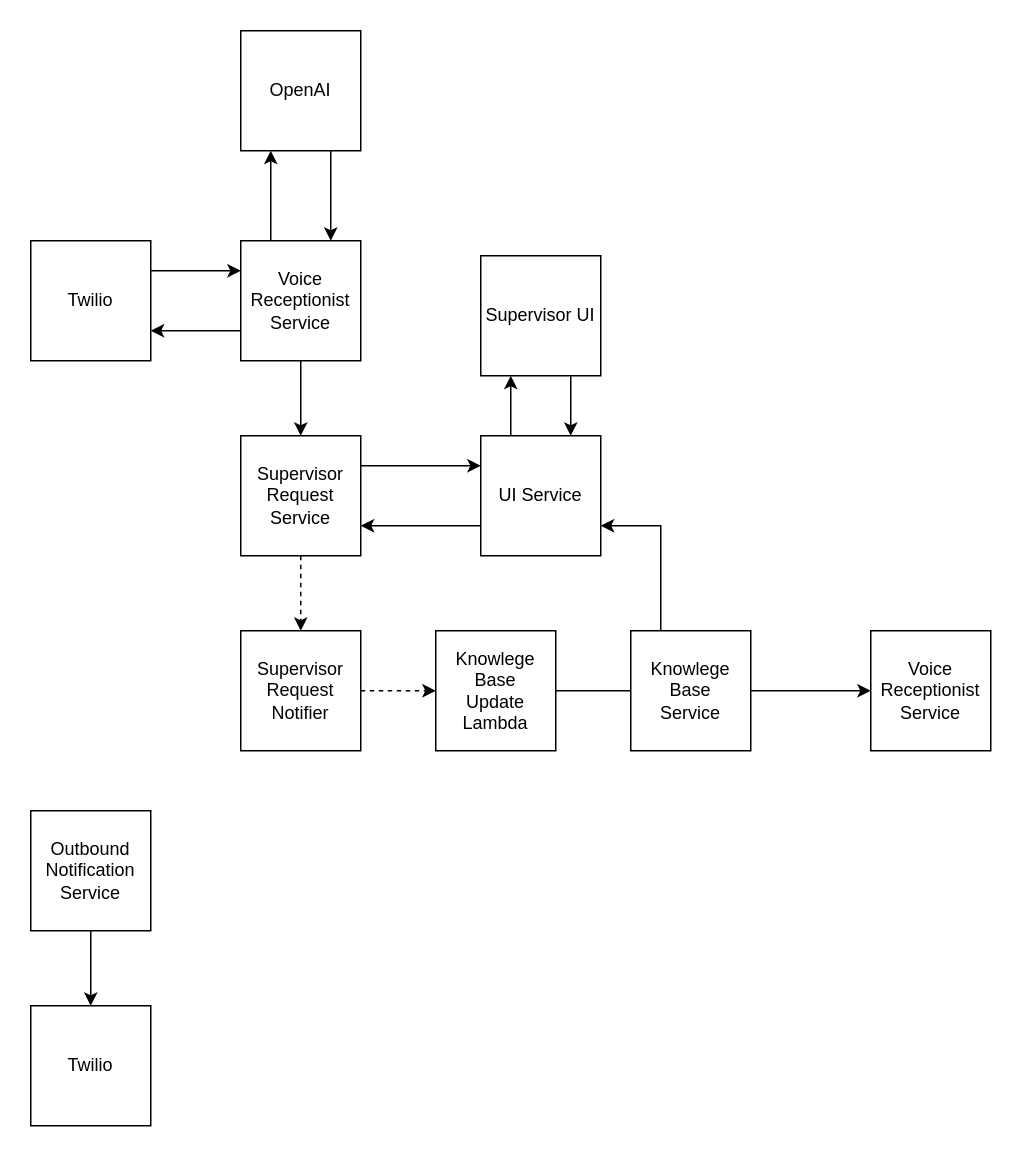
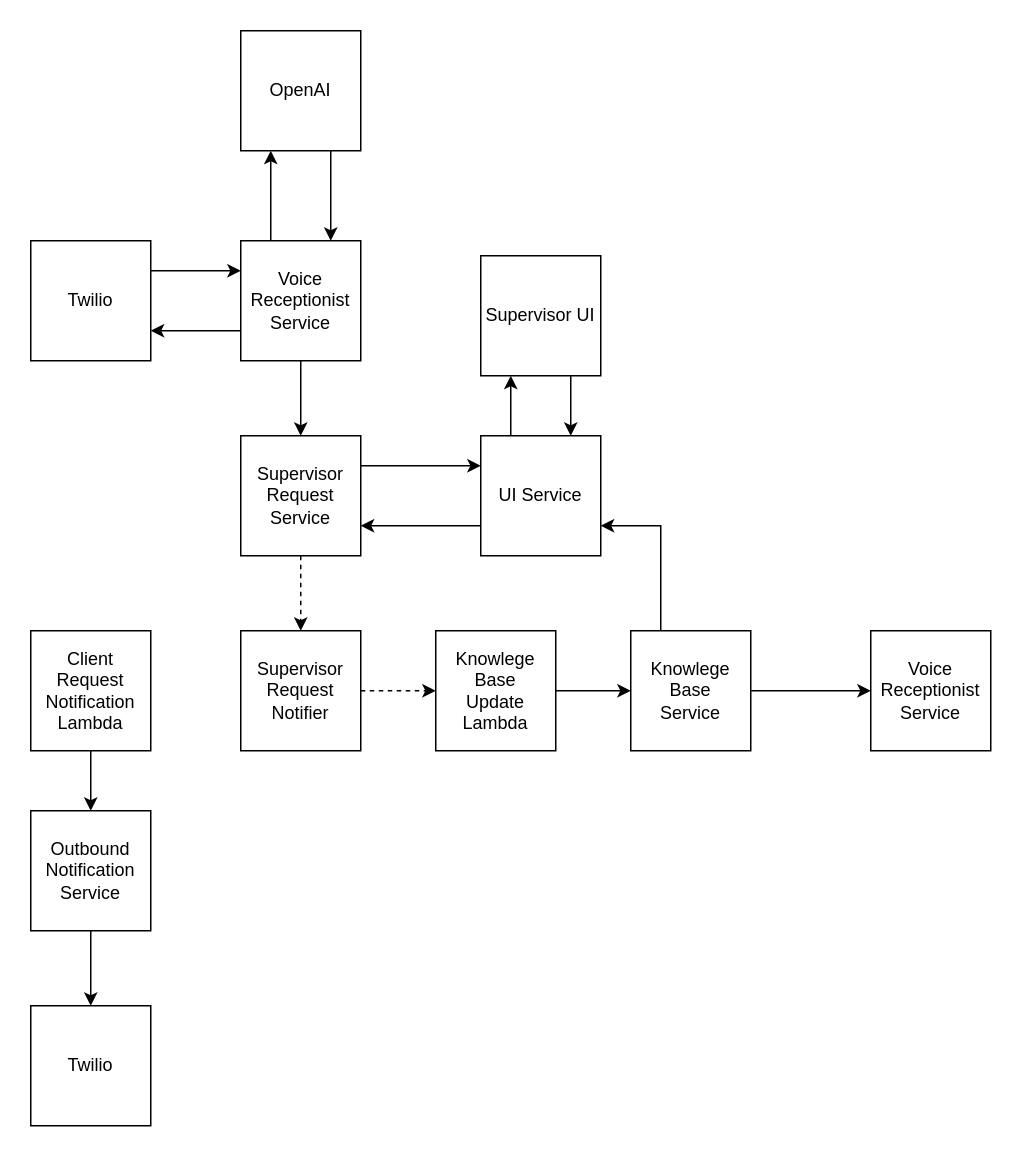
none -> (91, 691)
(623, 691) -> (619, 691)
none -> (91, 776)
